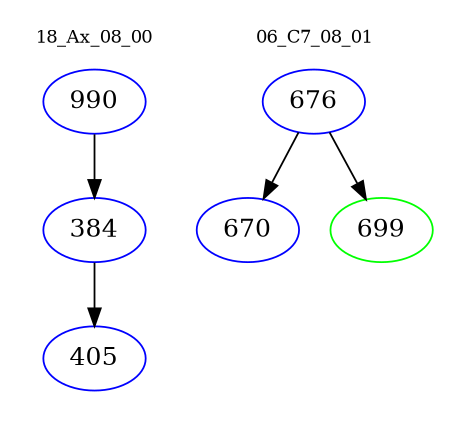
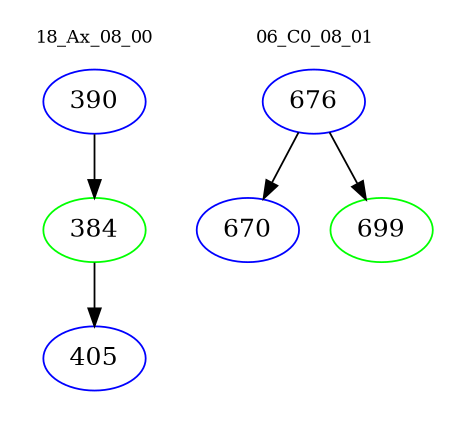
(315, 38) -> (315, 38)
(95, 102) -> (95, 102)
(95, 230) -> (95, 230)
